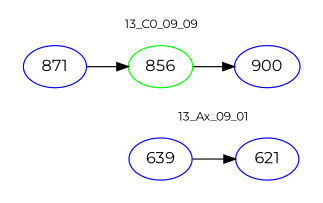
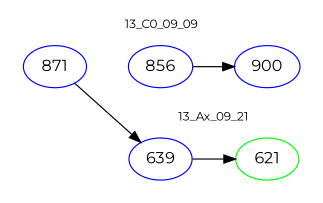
(102, 67) -> (103, 109)
(161, 67) -> (161, 67)
(214, 118) -> (214, 118)
(267, 159) -> (267, 159)
